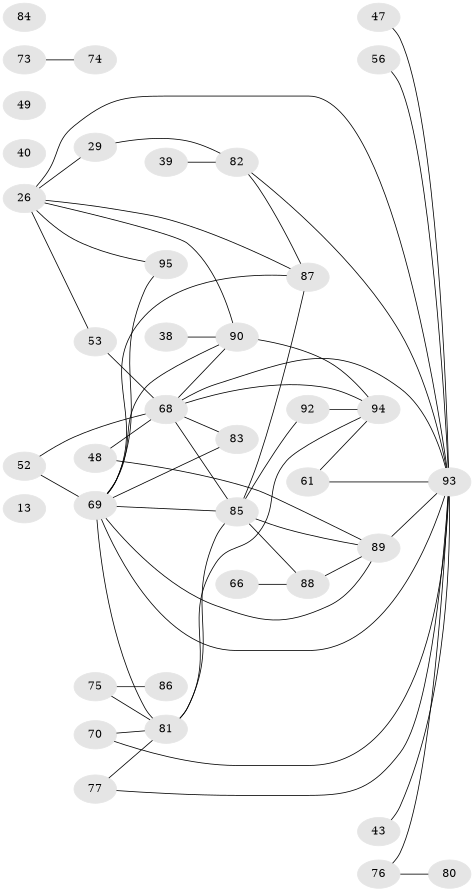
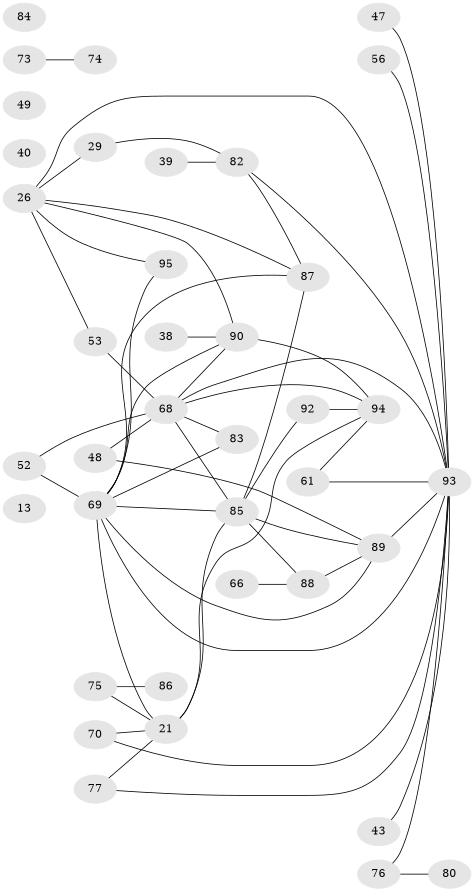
(166, 729) -> (166, 729)
